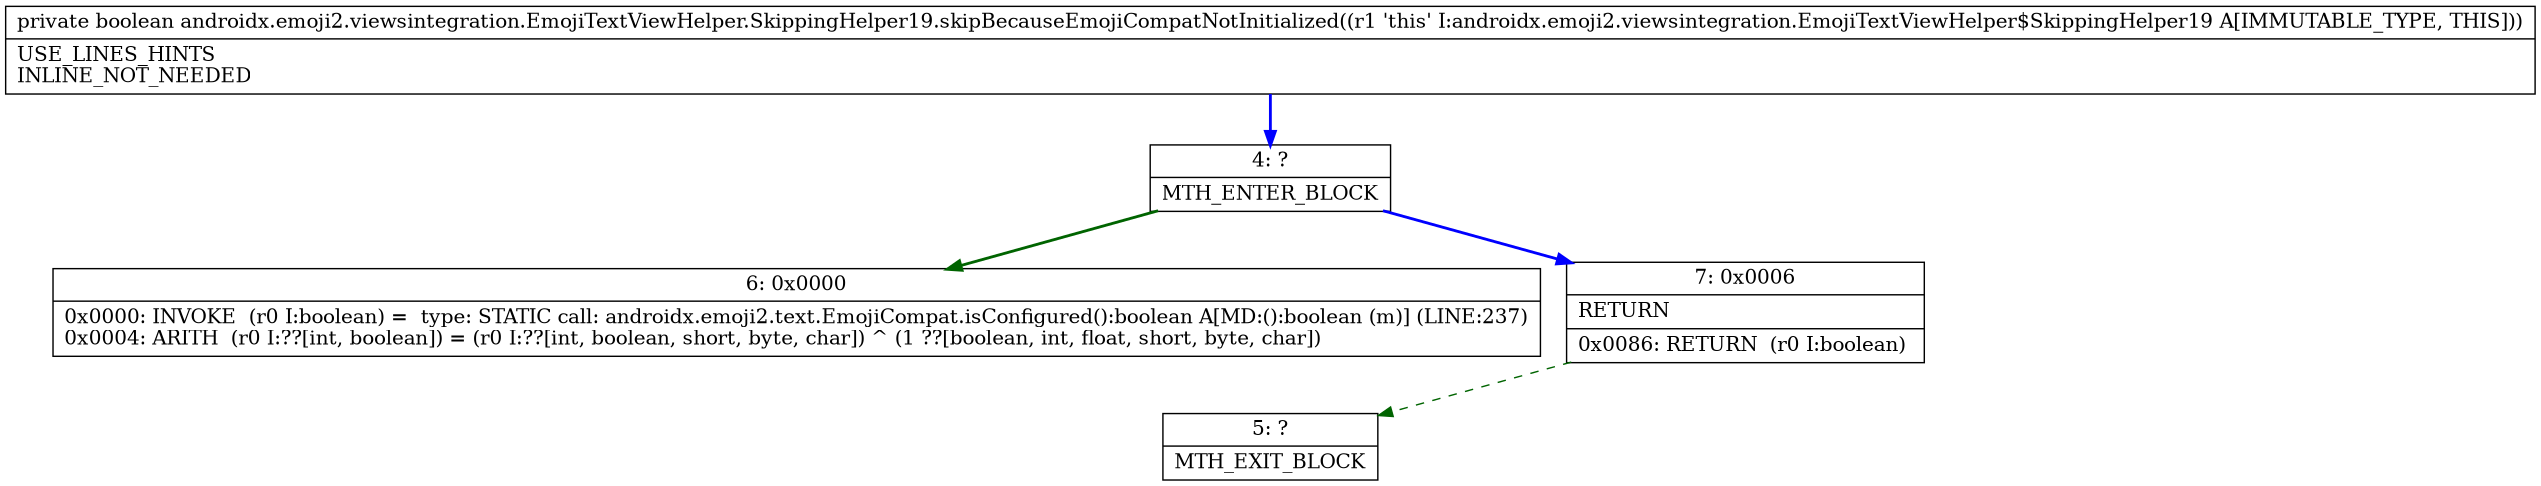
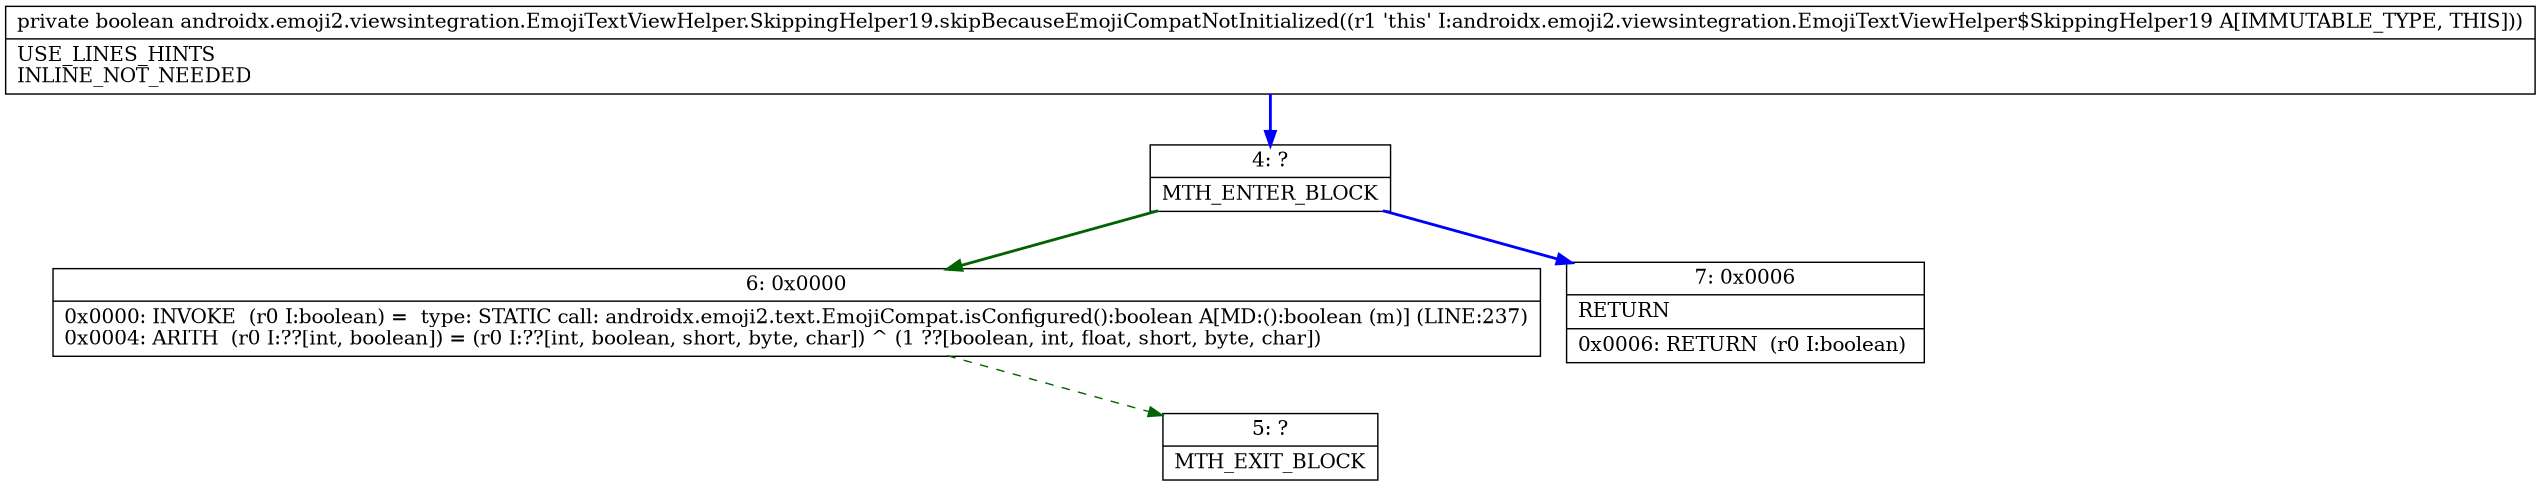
(1745, 345) -> (1745, 345)
(1482, 387) -> (1048, 384)
